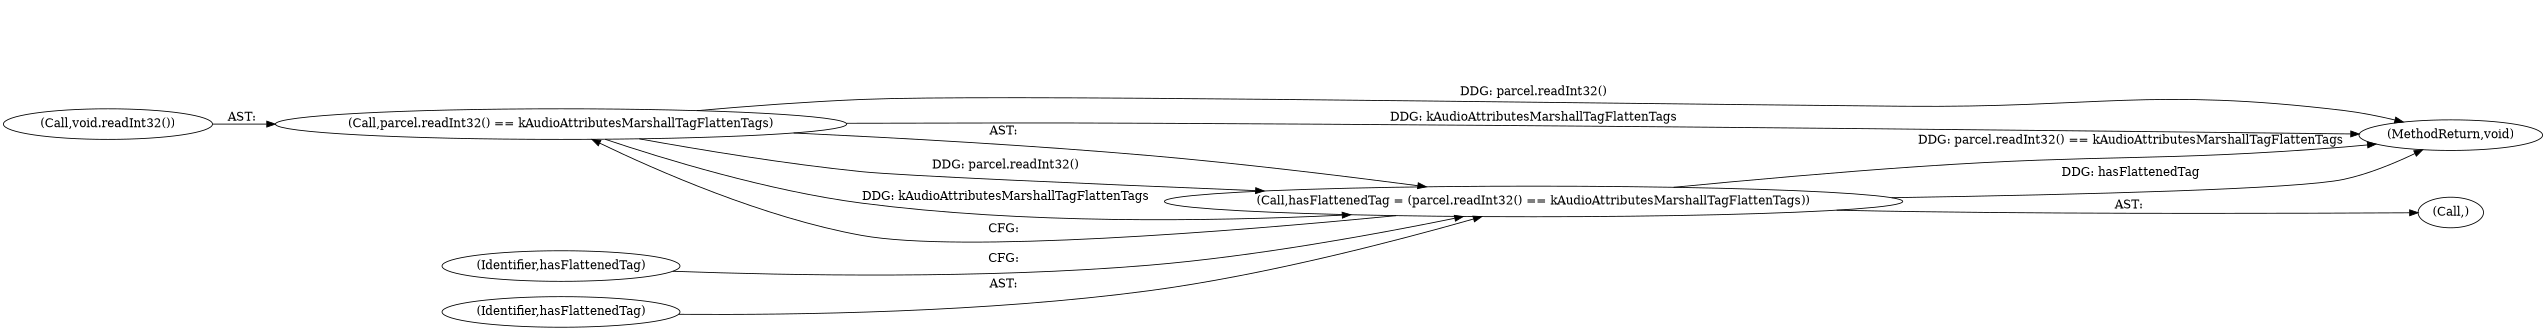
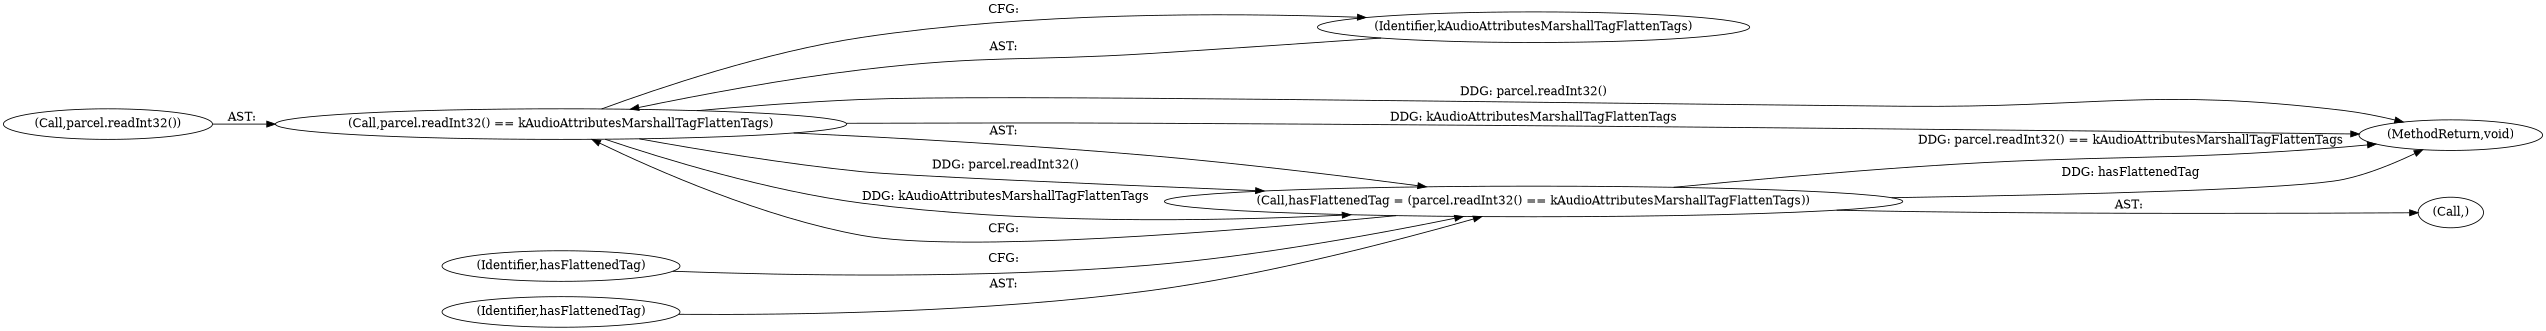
none -> (1534, 27)
(108, 124) -> (108, 124)
